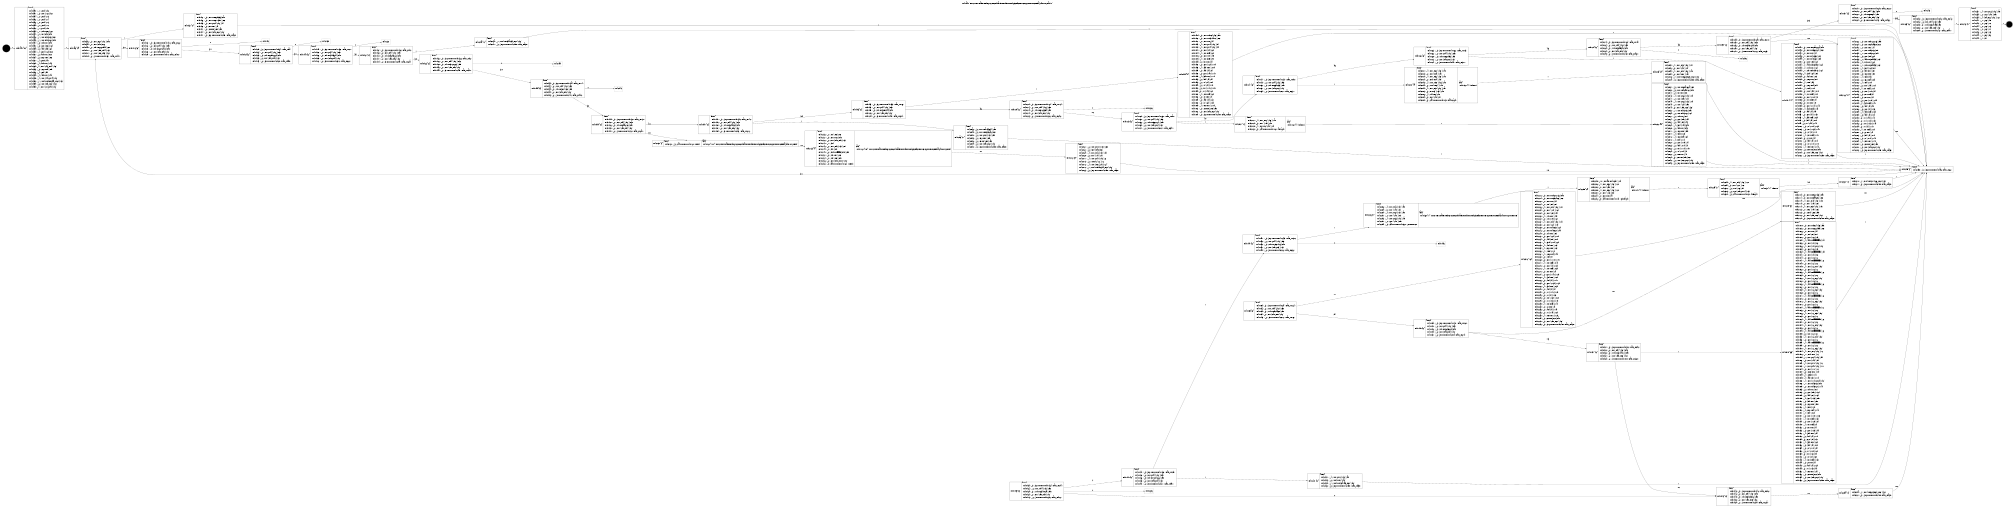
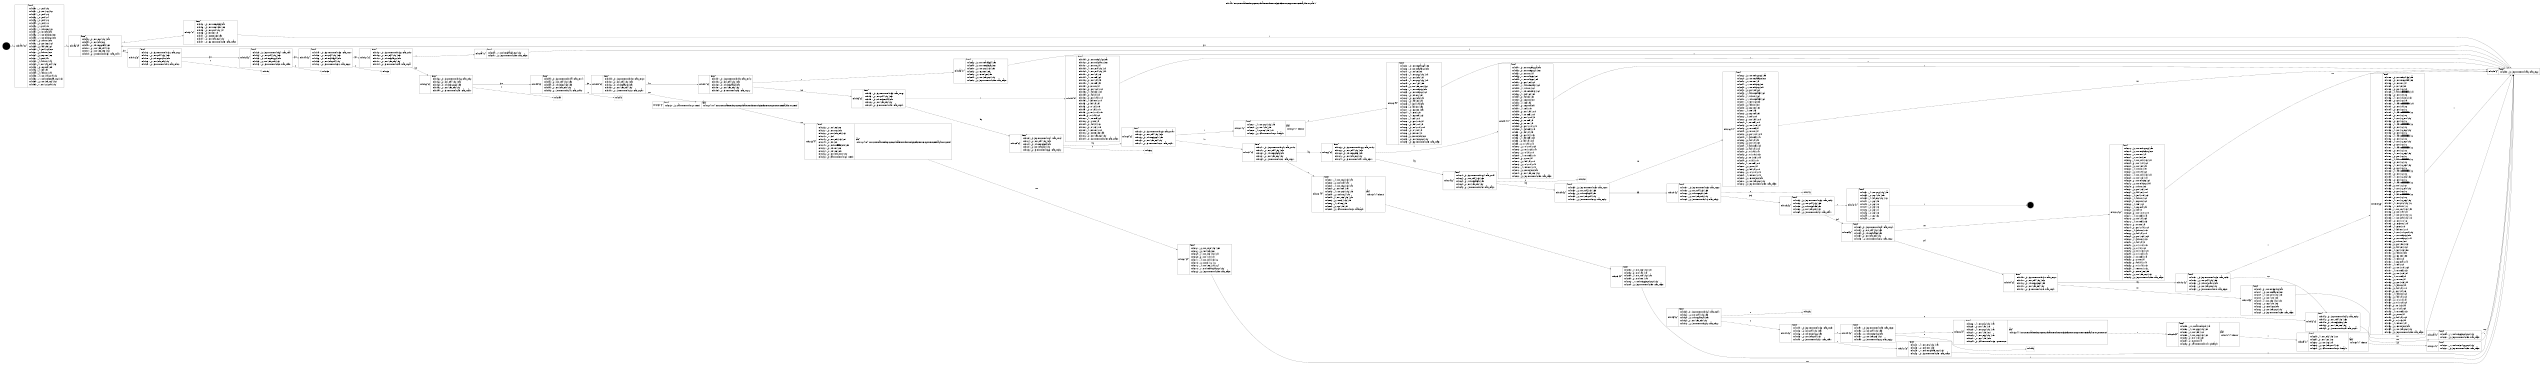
none -> (1833, 219)
